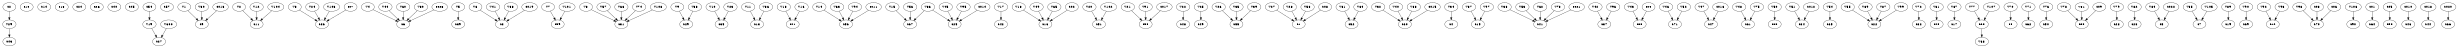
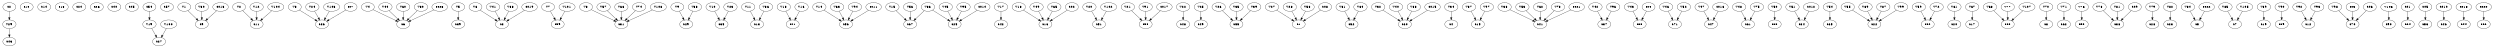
none -> (1919, 7)
(169, 24) -> (169, 24)
(1982, 32) -> (1998, 15)
